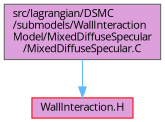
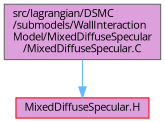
(82, 108) -> (82, 108)
